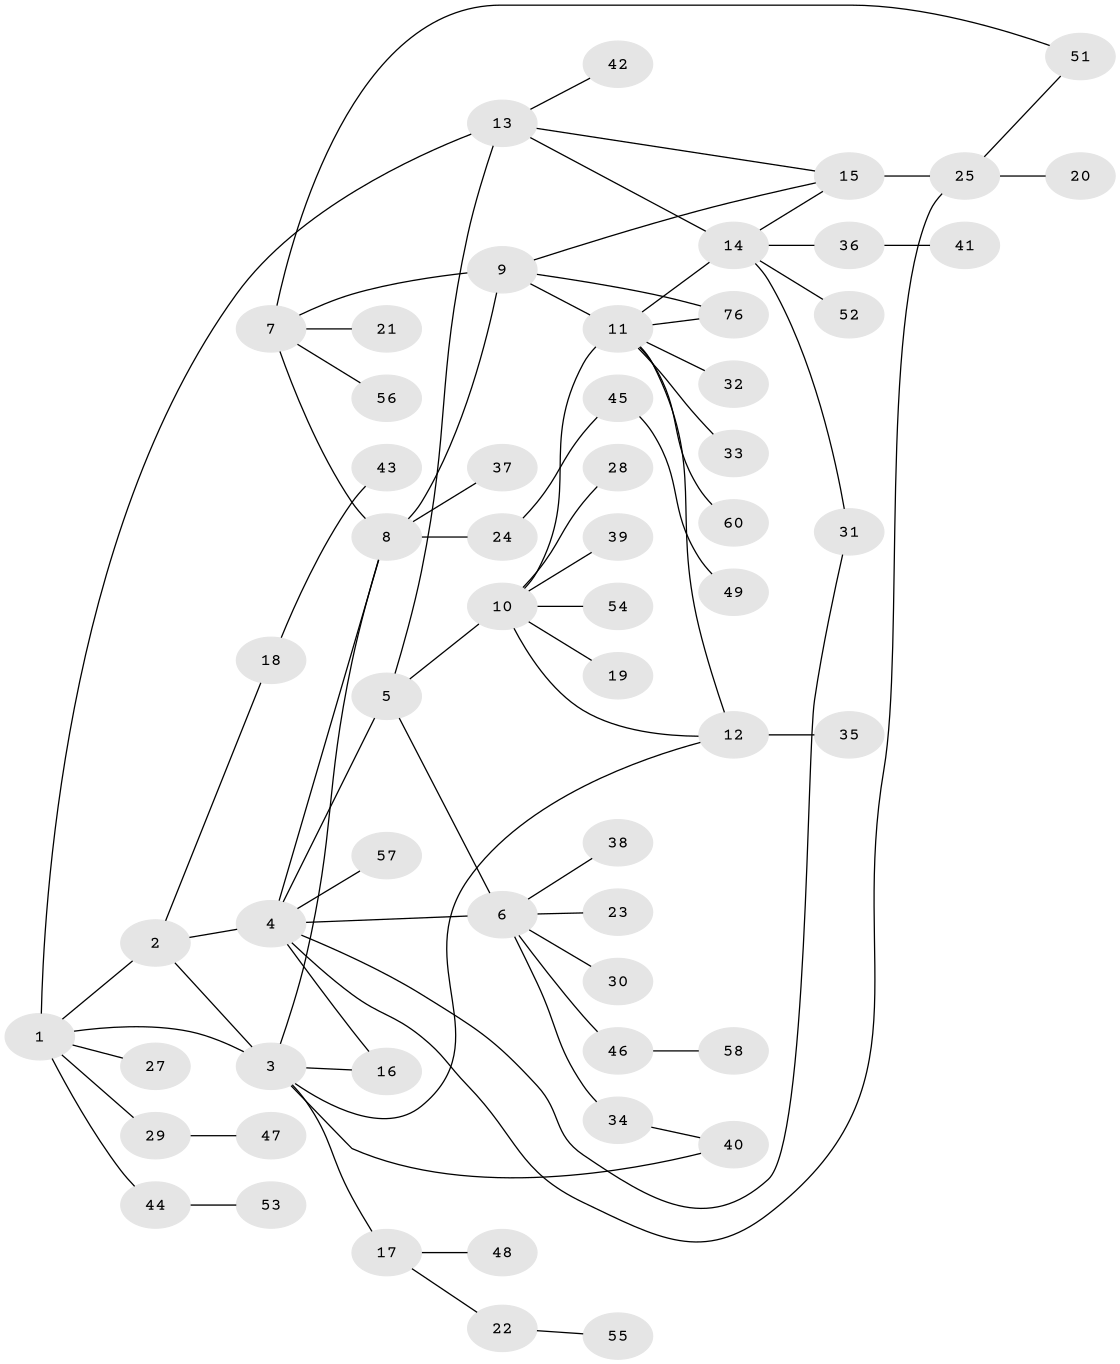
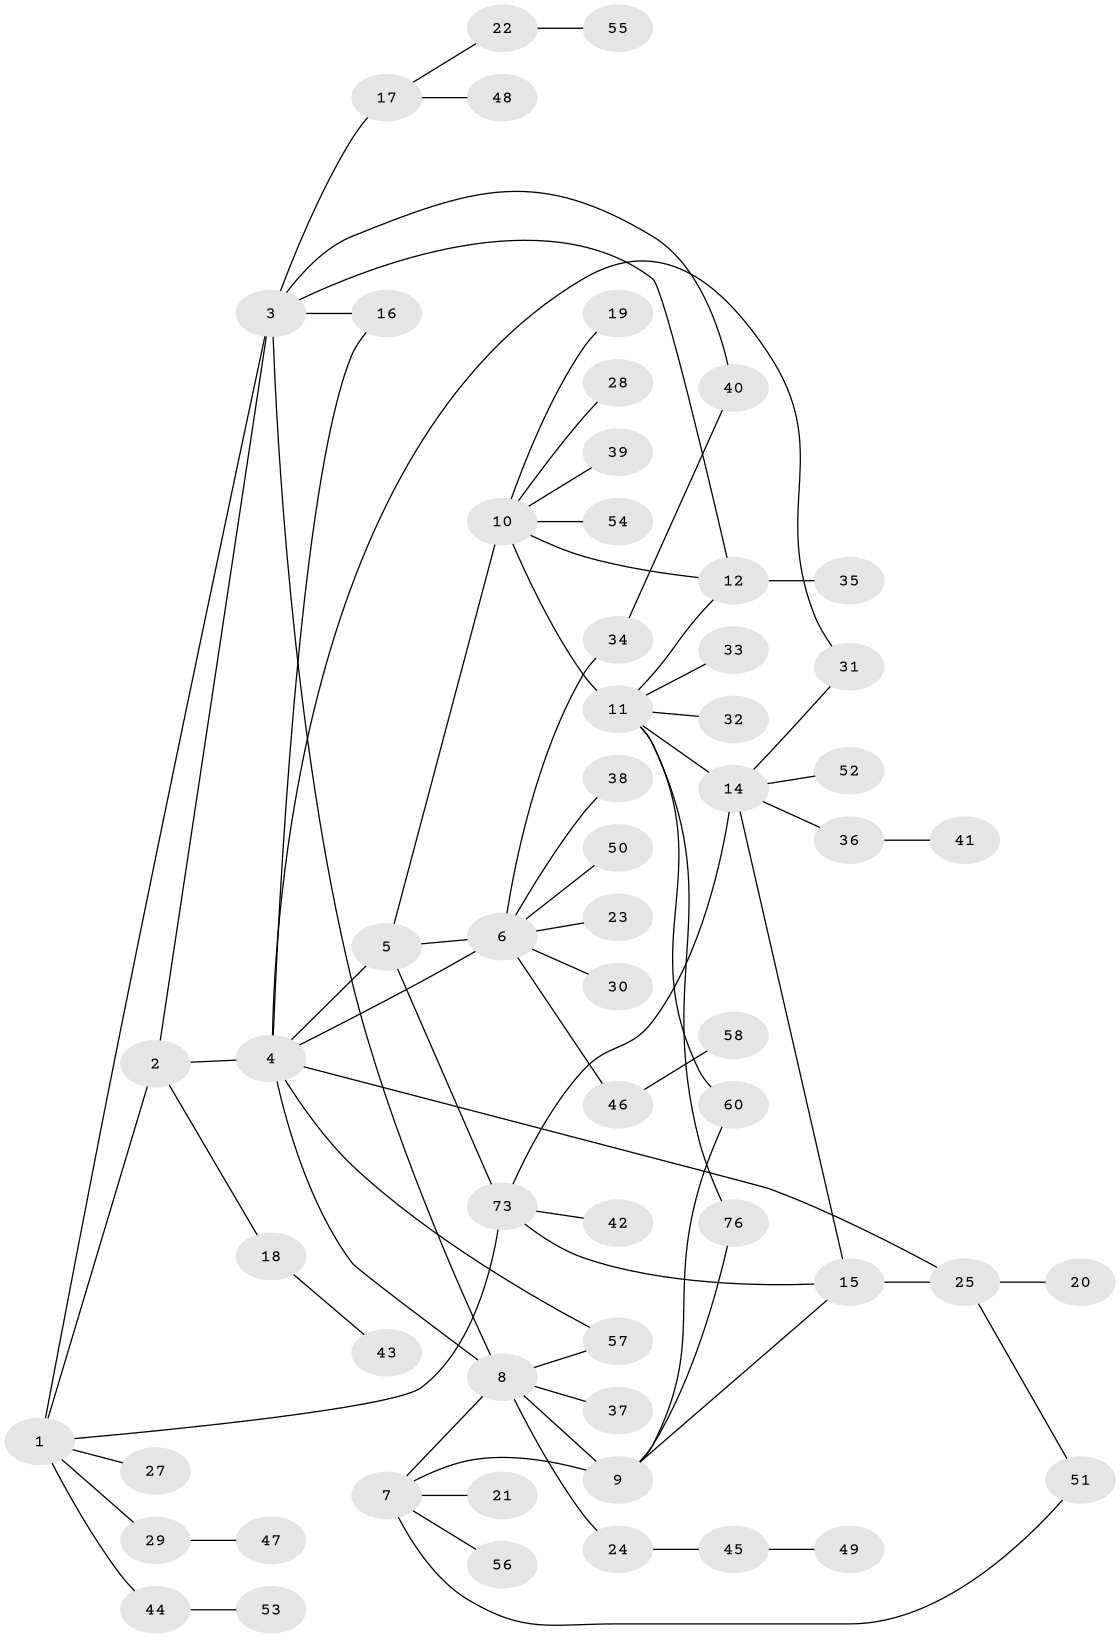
(502, 123) -> (502, 1206)
(560, 299) -> (684, 1296)
none -> (618, 848)
none -> (560, 1359)
